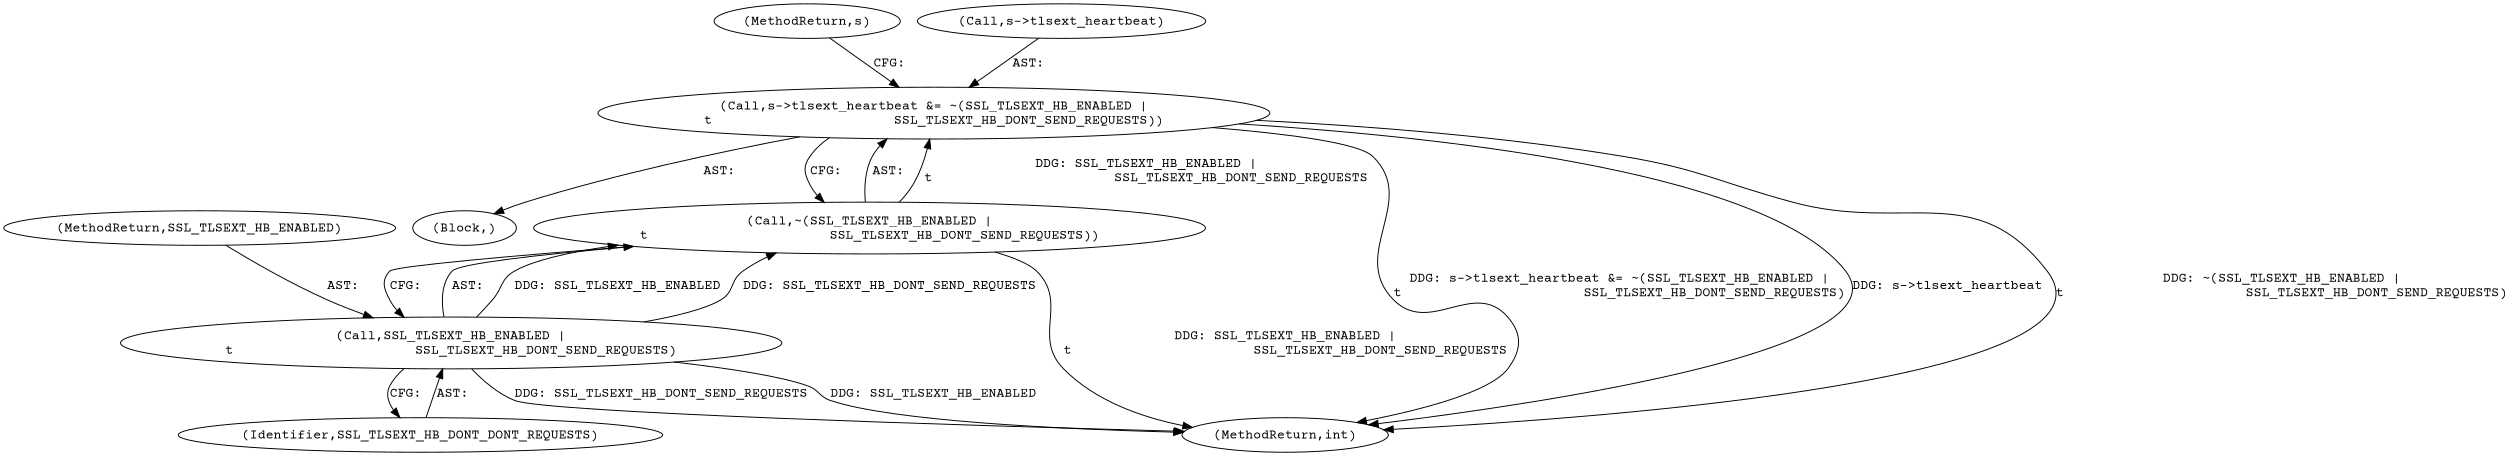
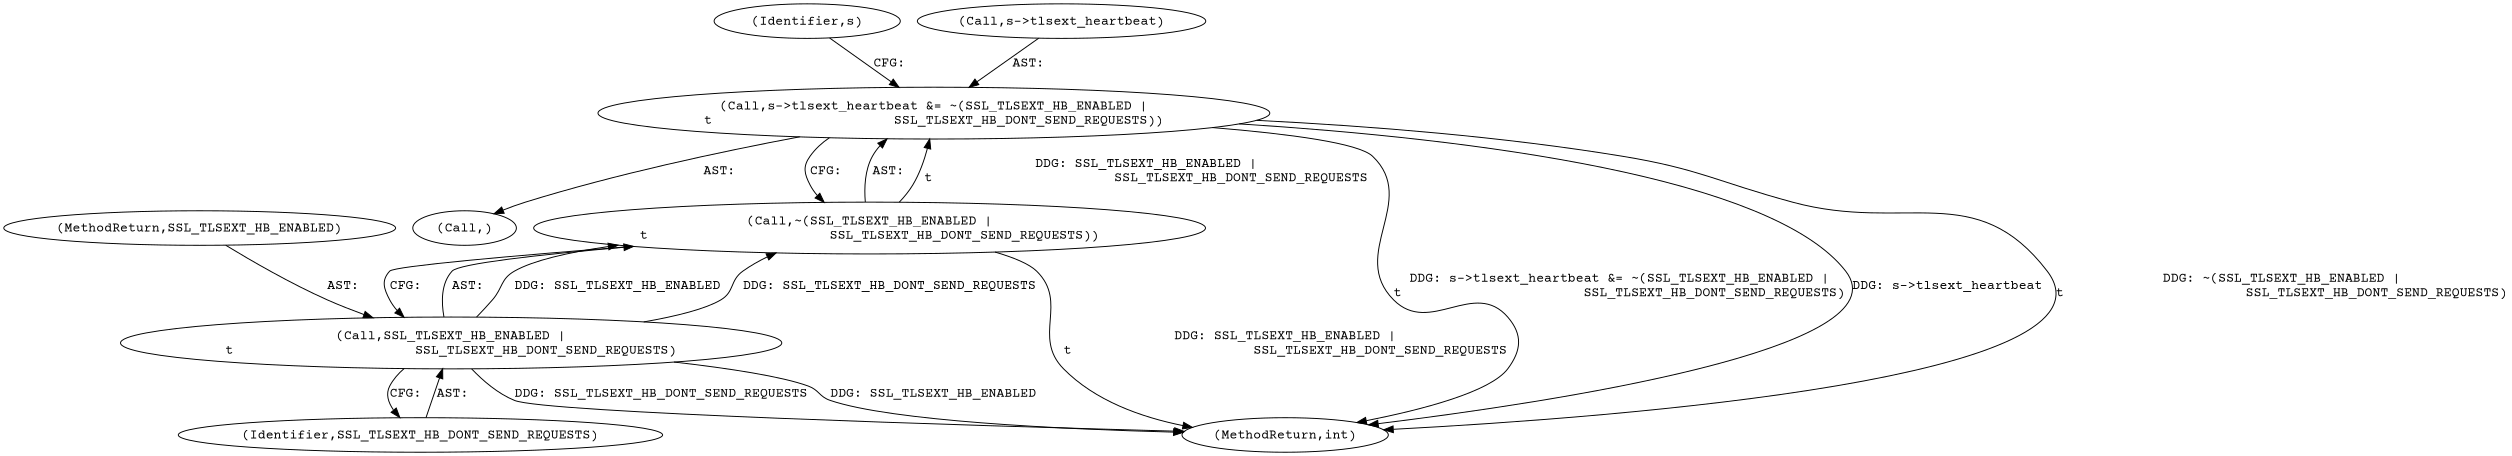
(807, 21) -> (807, 21)
(465, 228) -> (465, 228)
(420, 435) -> (420, 435)
